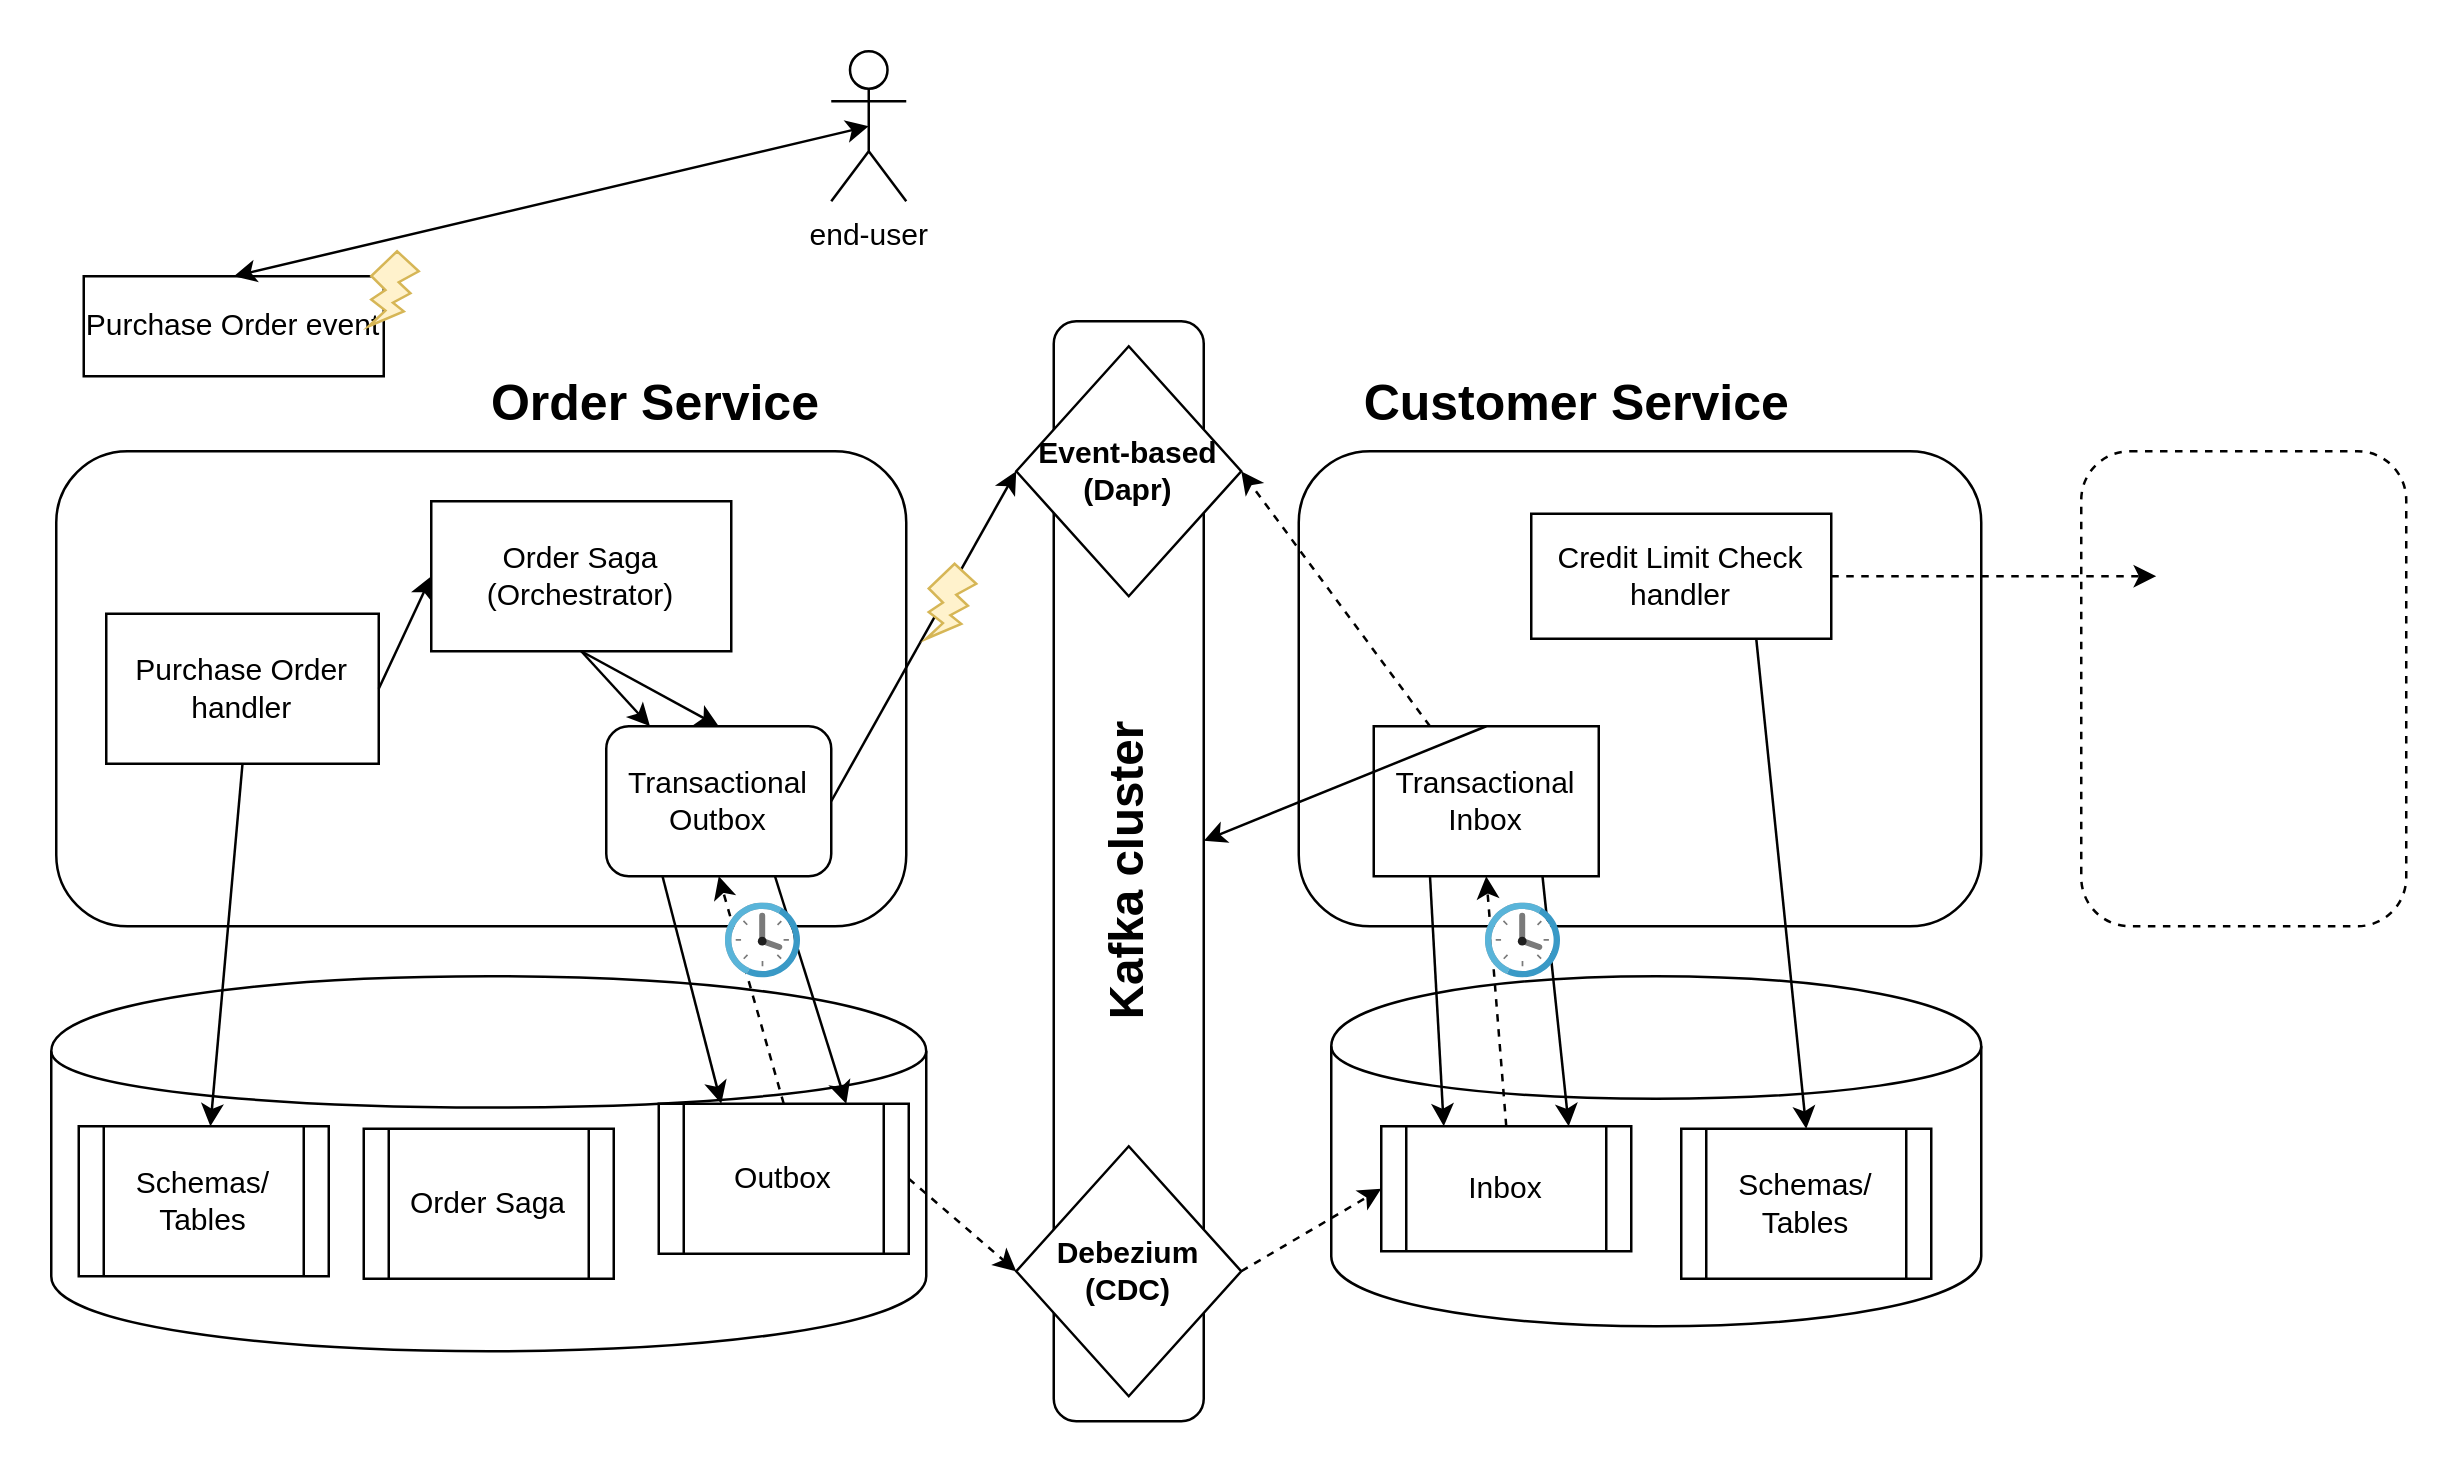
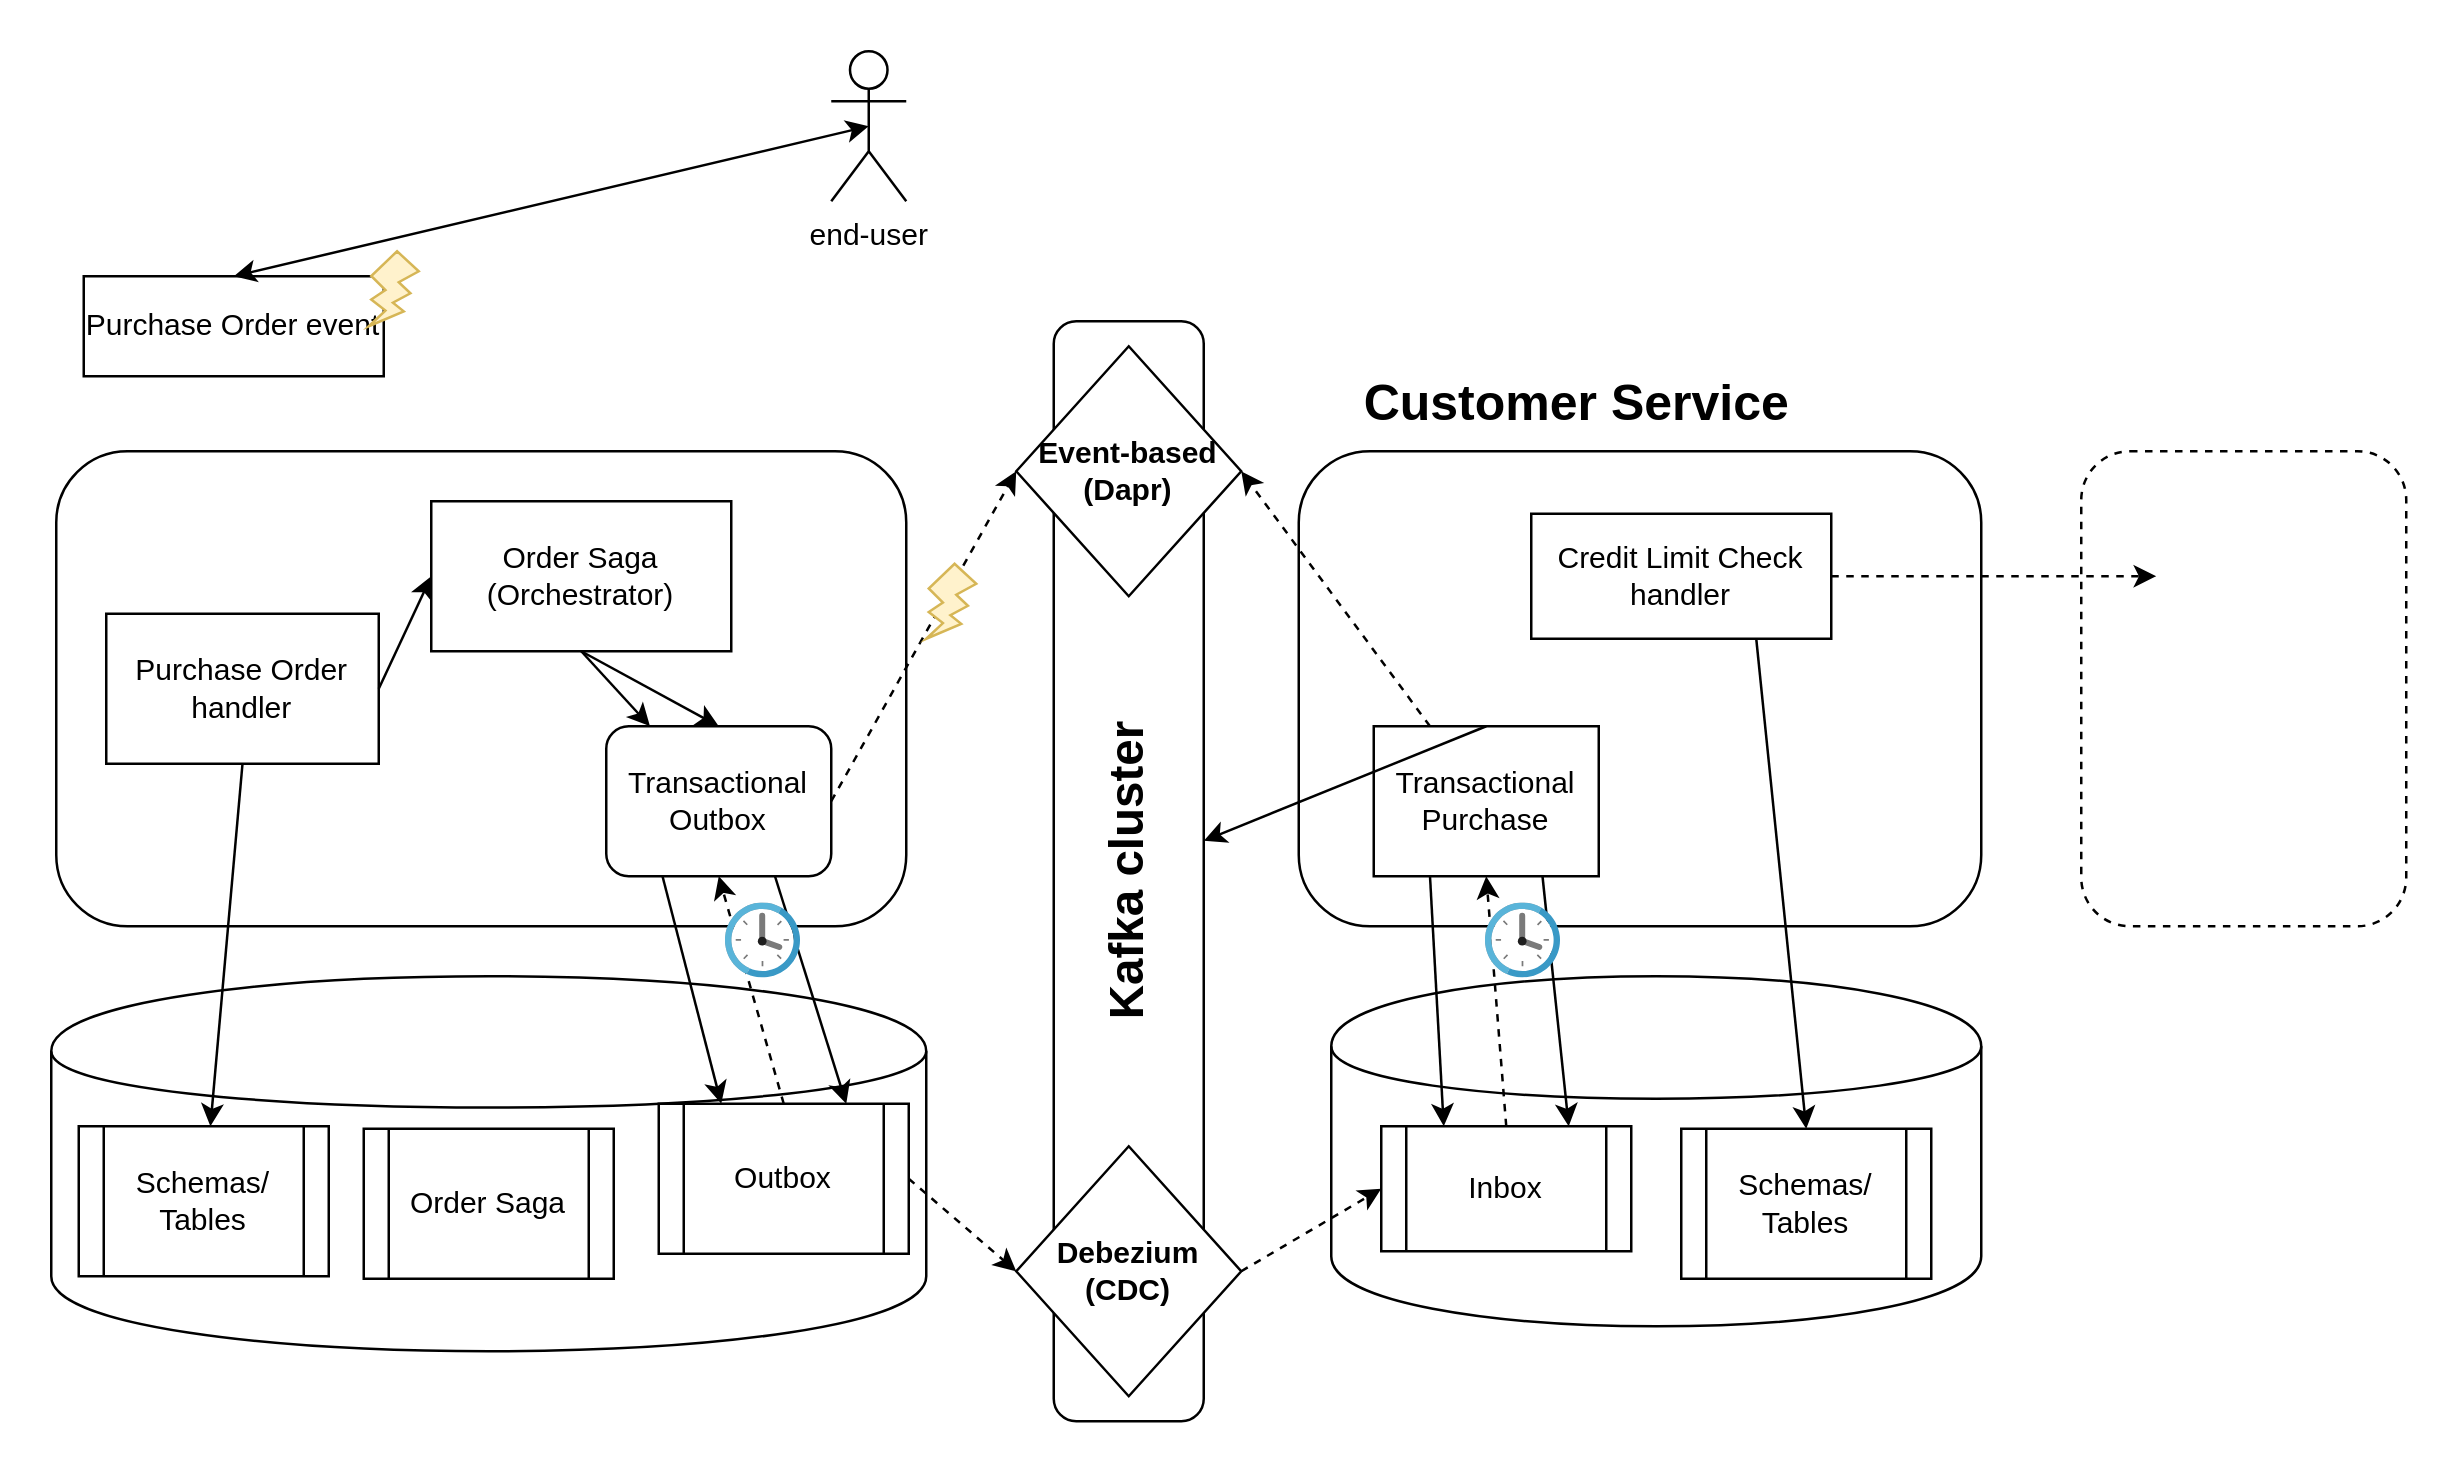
(656, 401) -> none
(884, 708) -> (884, 708)
(1486, 801) -> (1486, 801)
